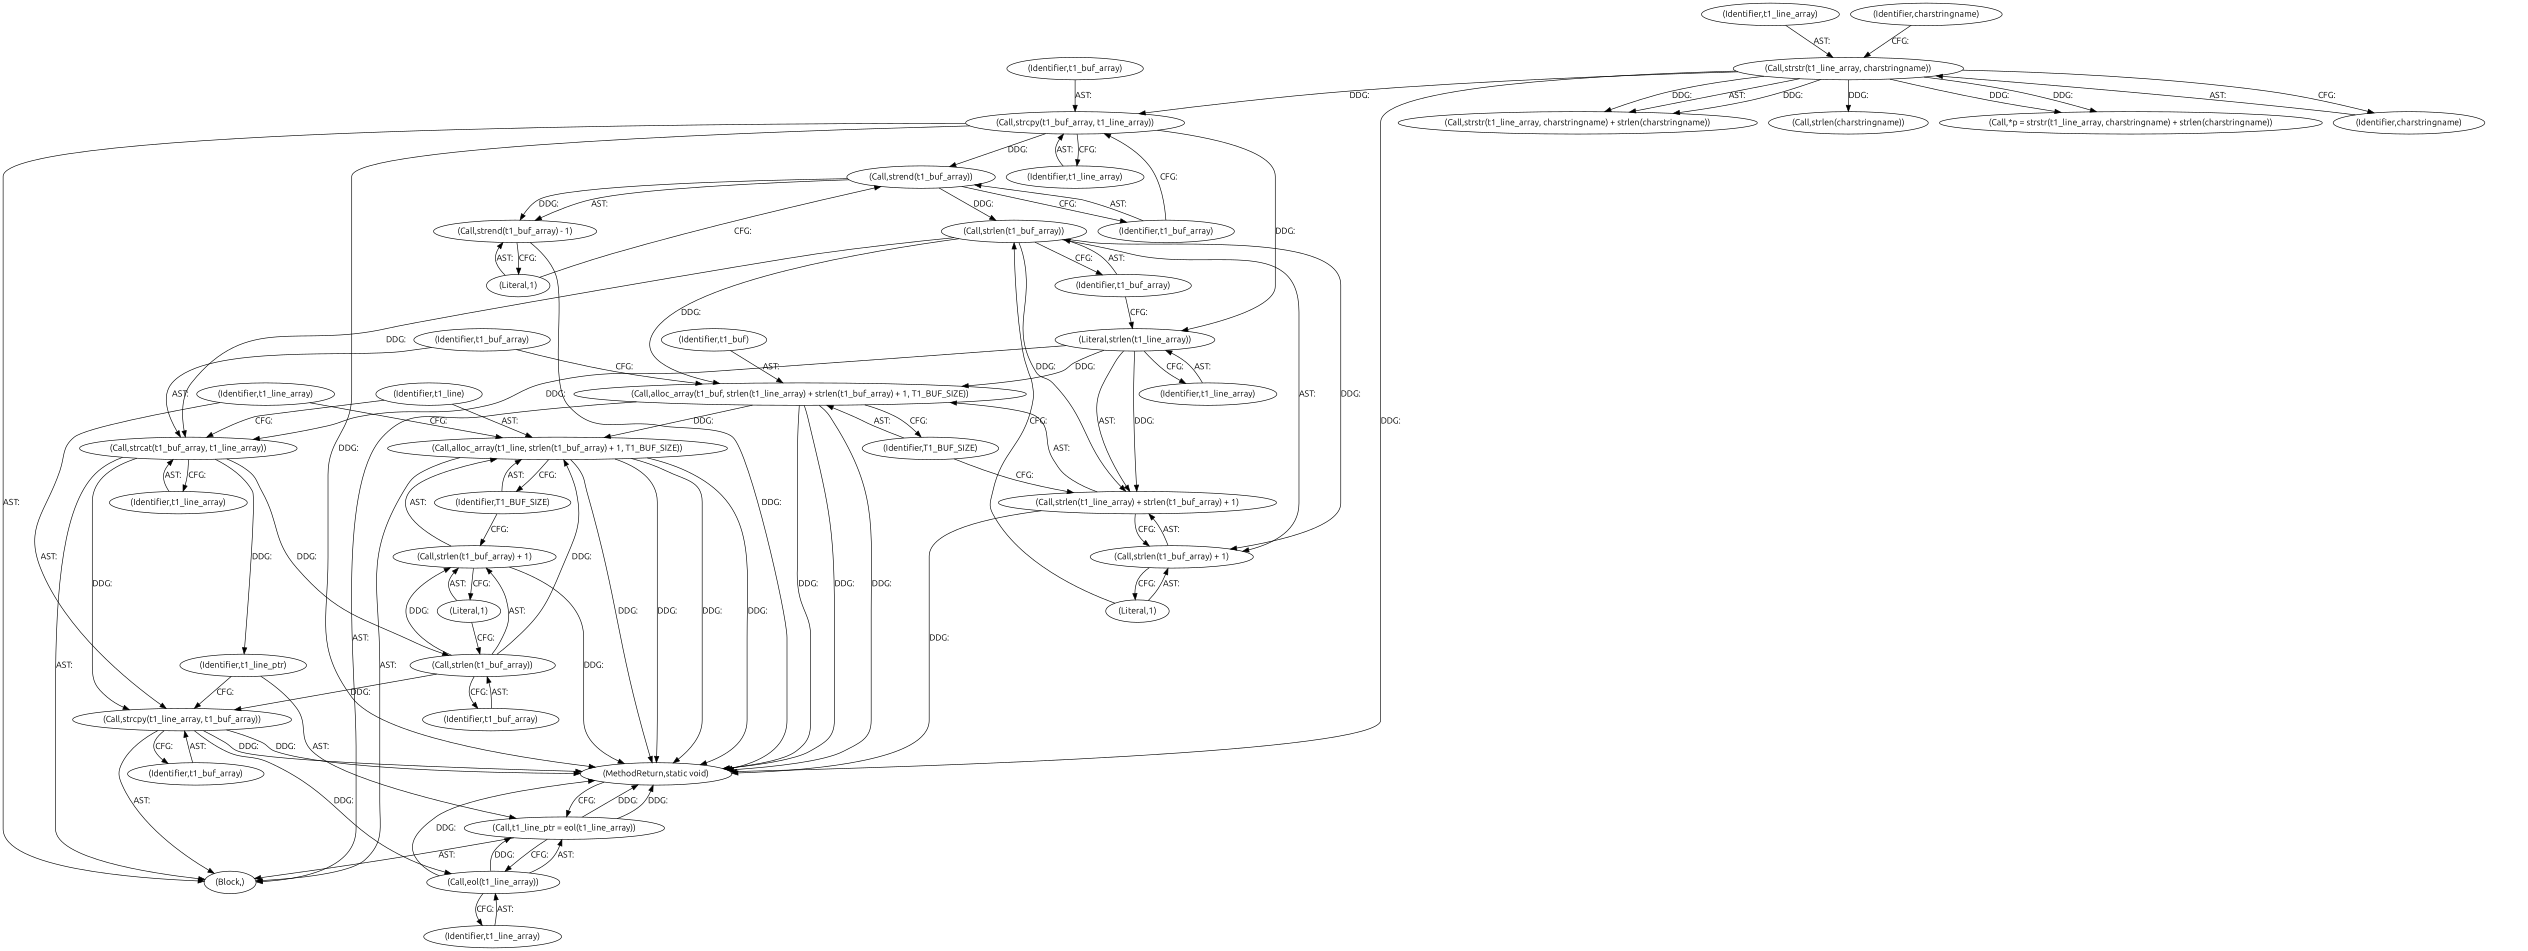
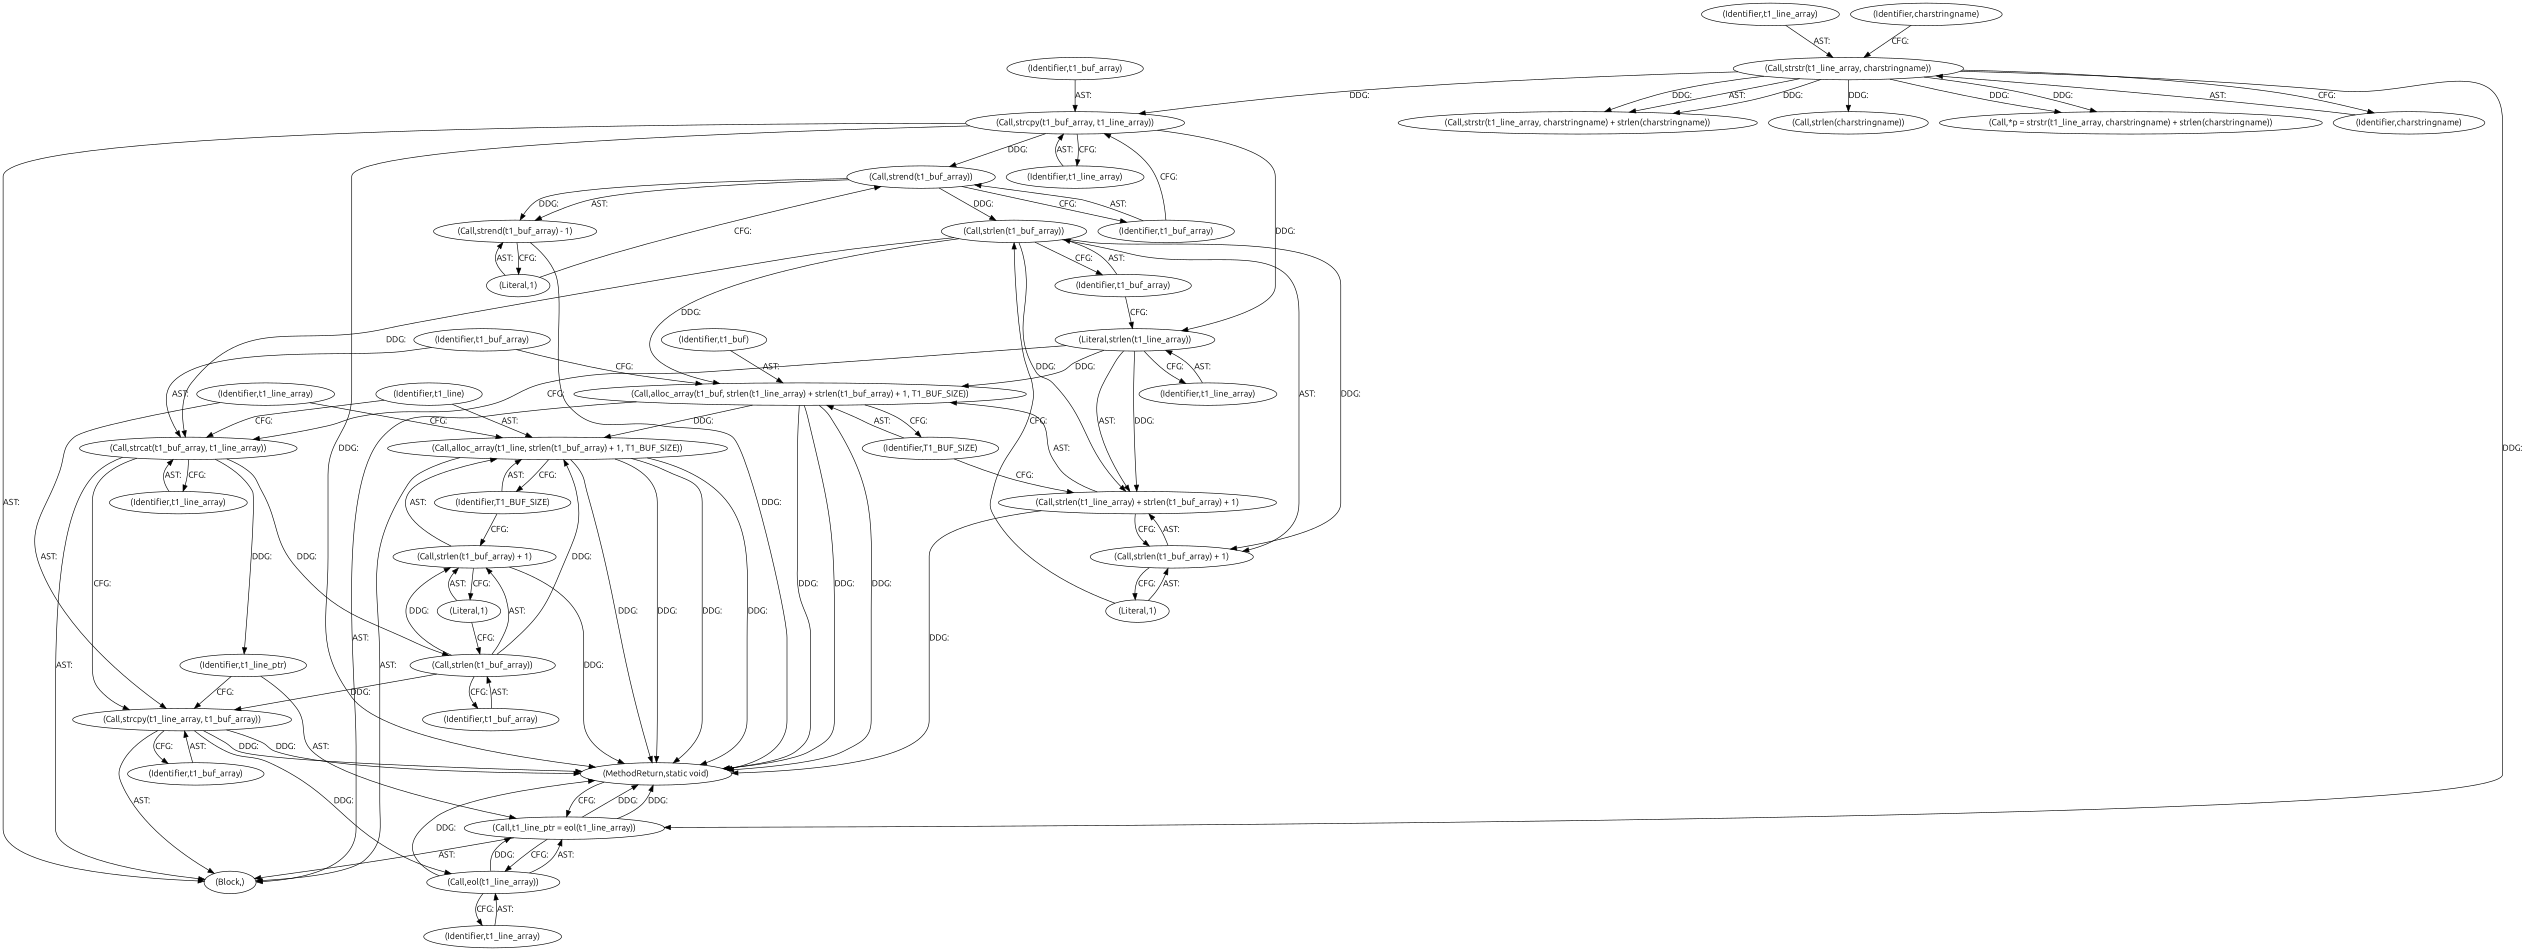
(557, 394) -> (557, 394)
(1381, 563) -> (2198, 805)
(104, 584) -> (104, 584)
